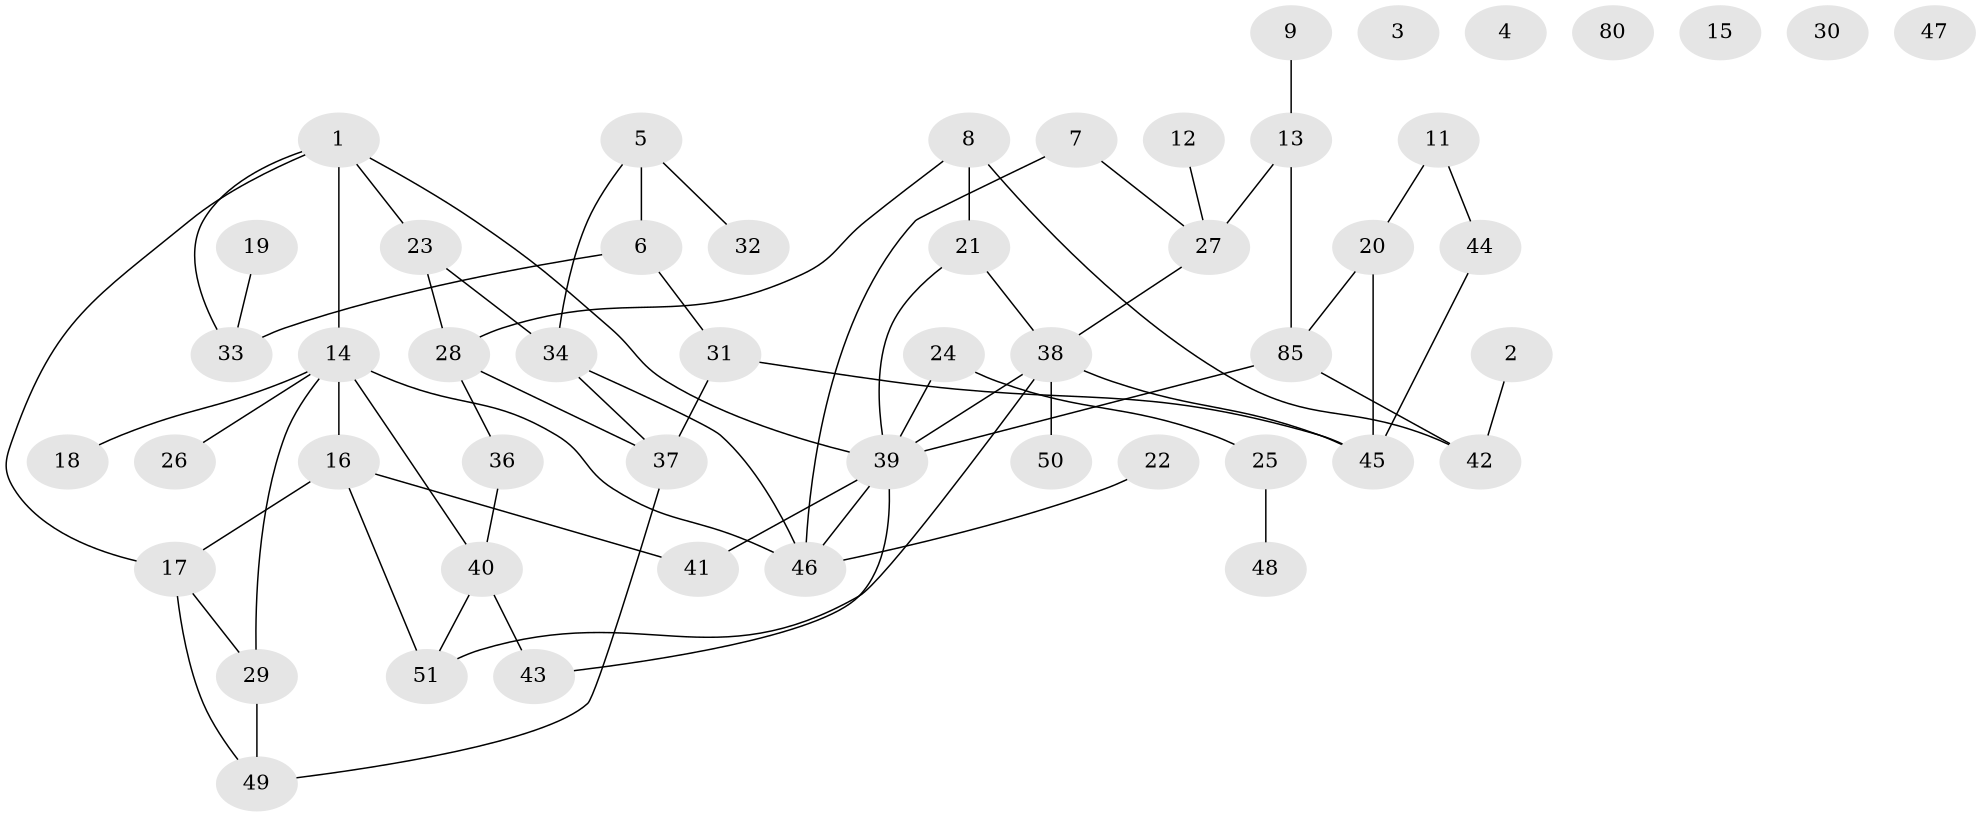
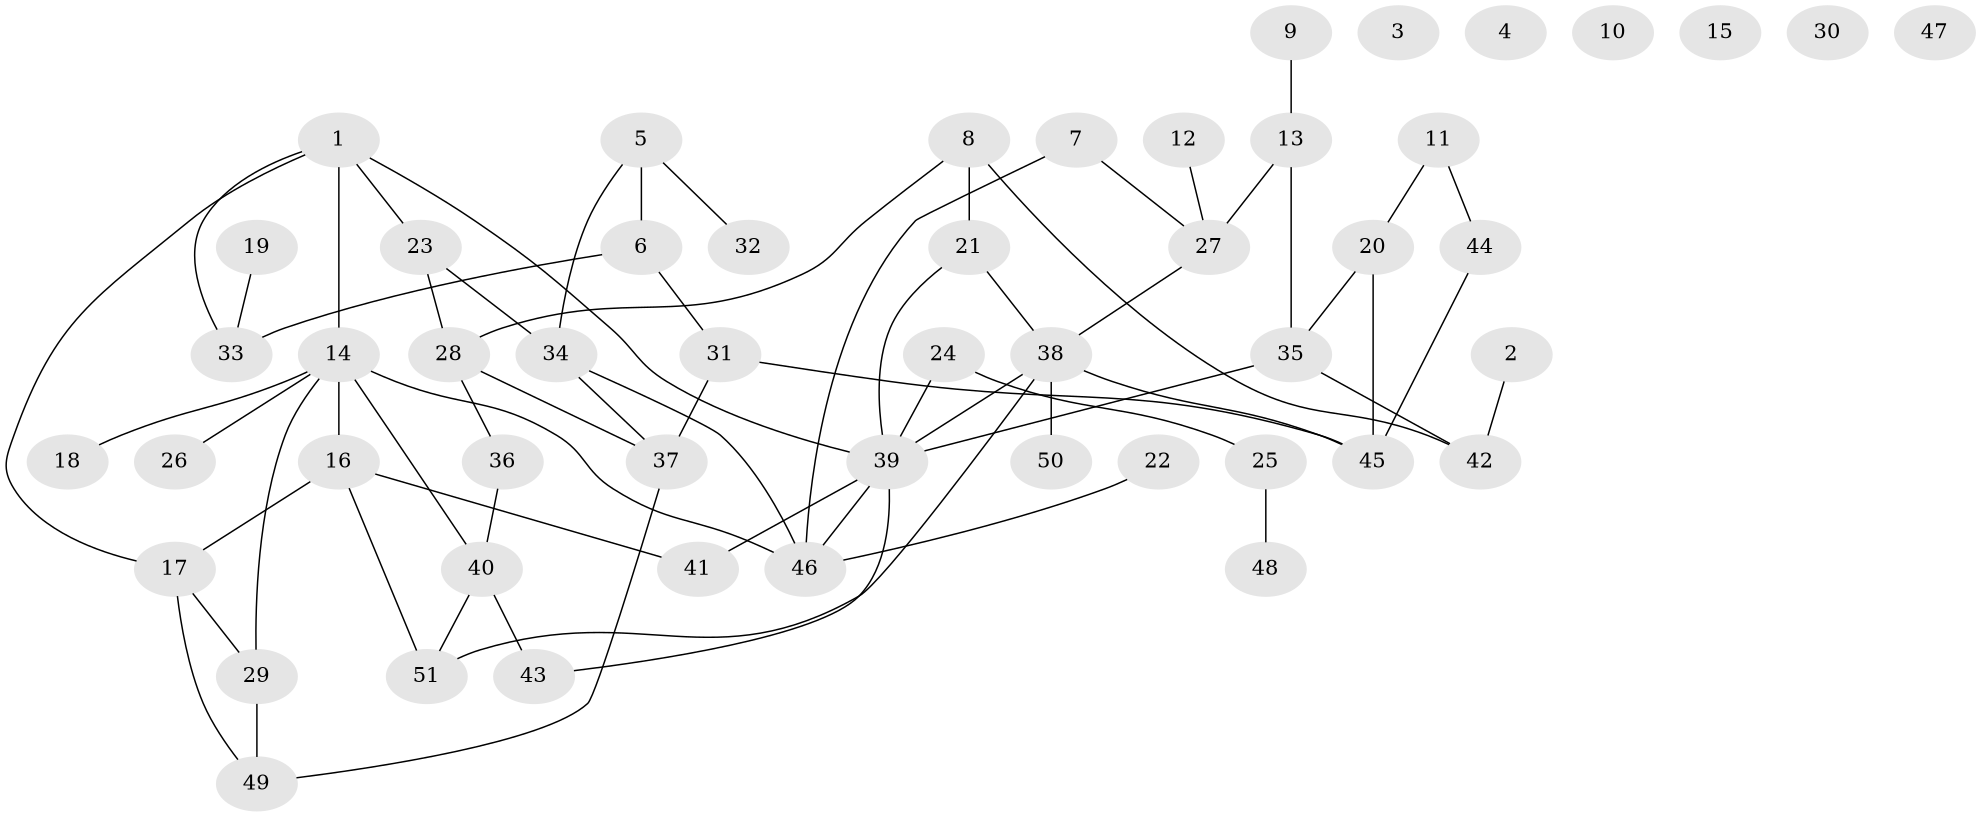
(1613, 33) -> (1613, 33)
(1291, 355) -> (1291, 355)
